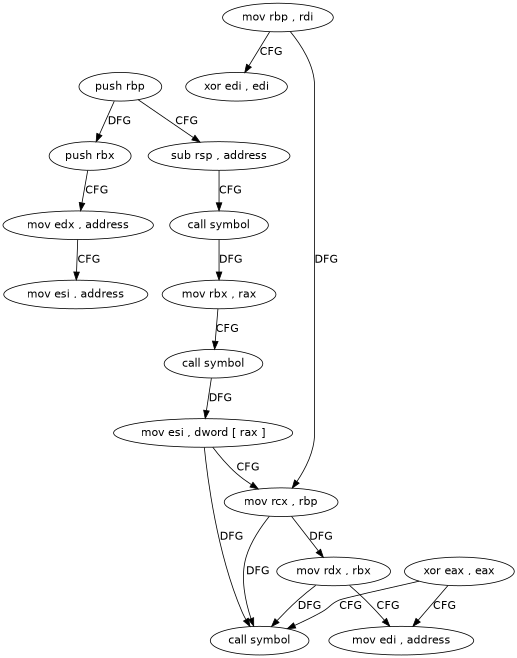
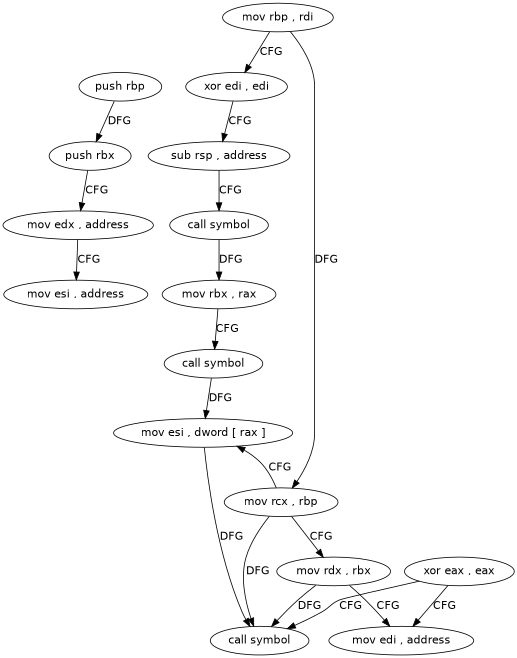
(166, 119) -> (229, 117)
(230, 468) -> (264, 466)
(321, 537) -> (321, 537)
